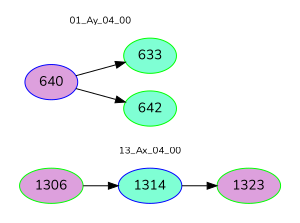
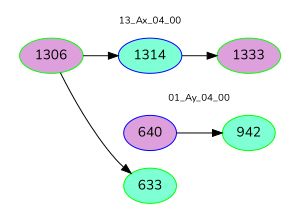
(96, 70) -> (88, 122)
(150, 109) -> (249, 133)
(249, 186) -> (249, 56)
